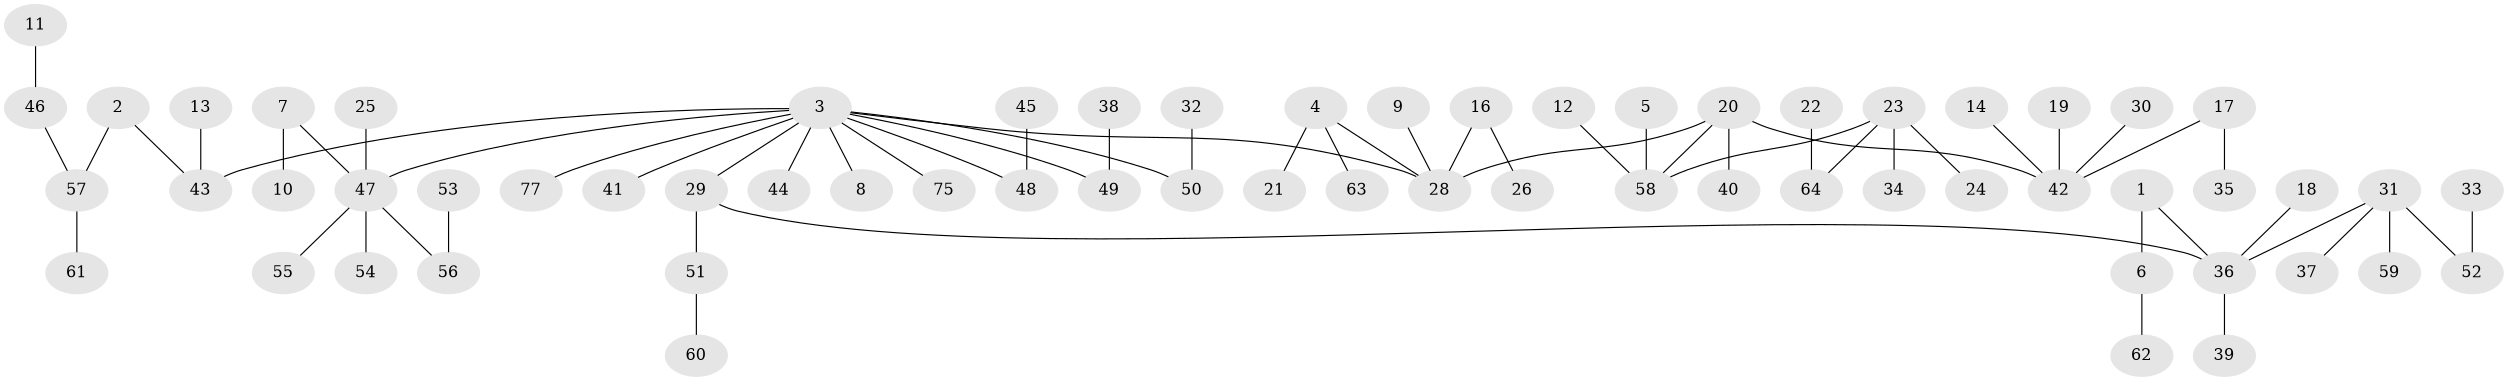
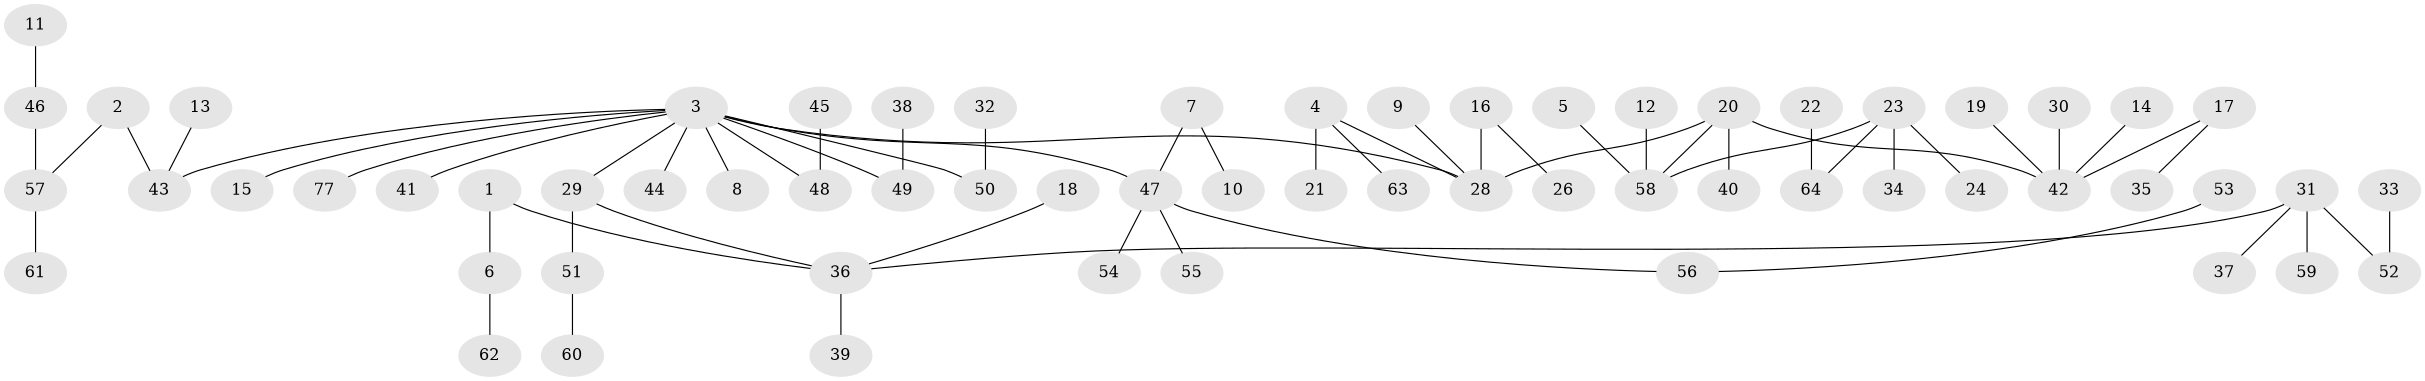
(366, 108) -> none
(944, 190) -> (242, 190)
